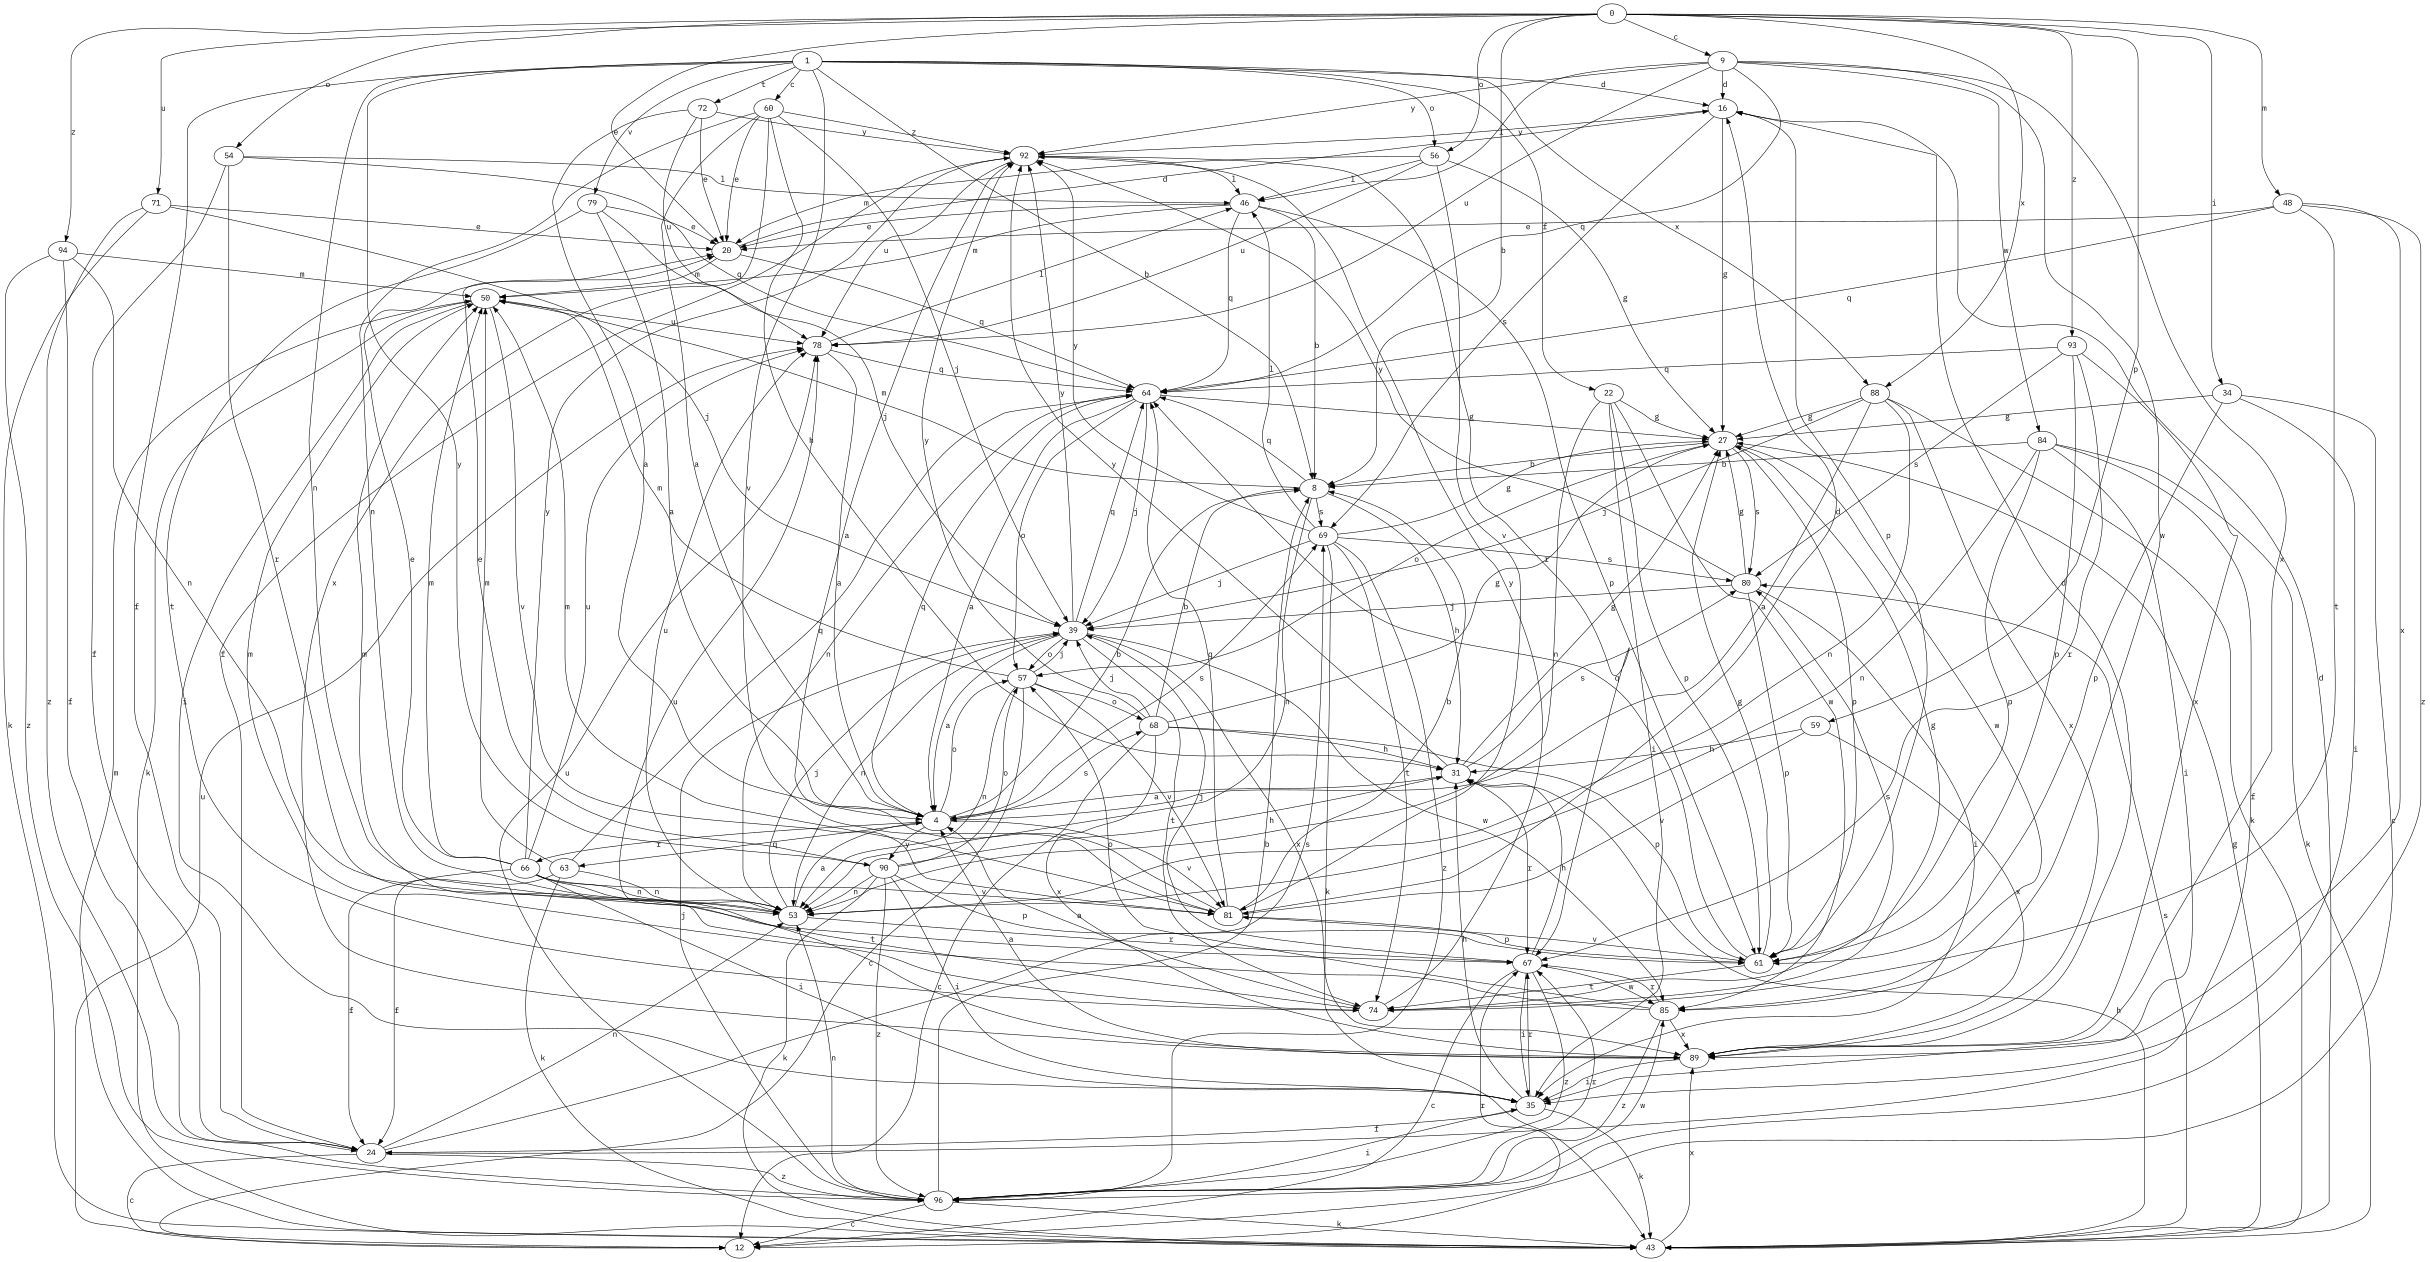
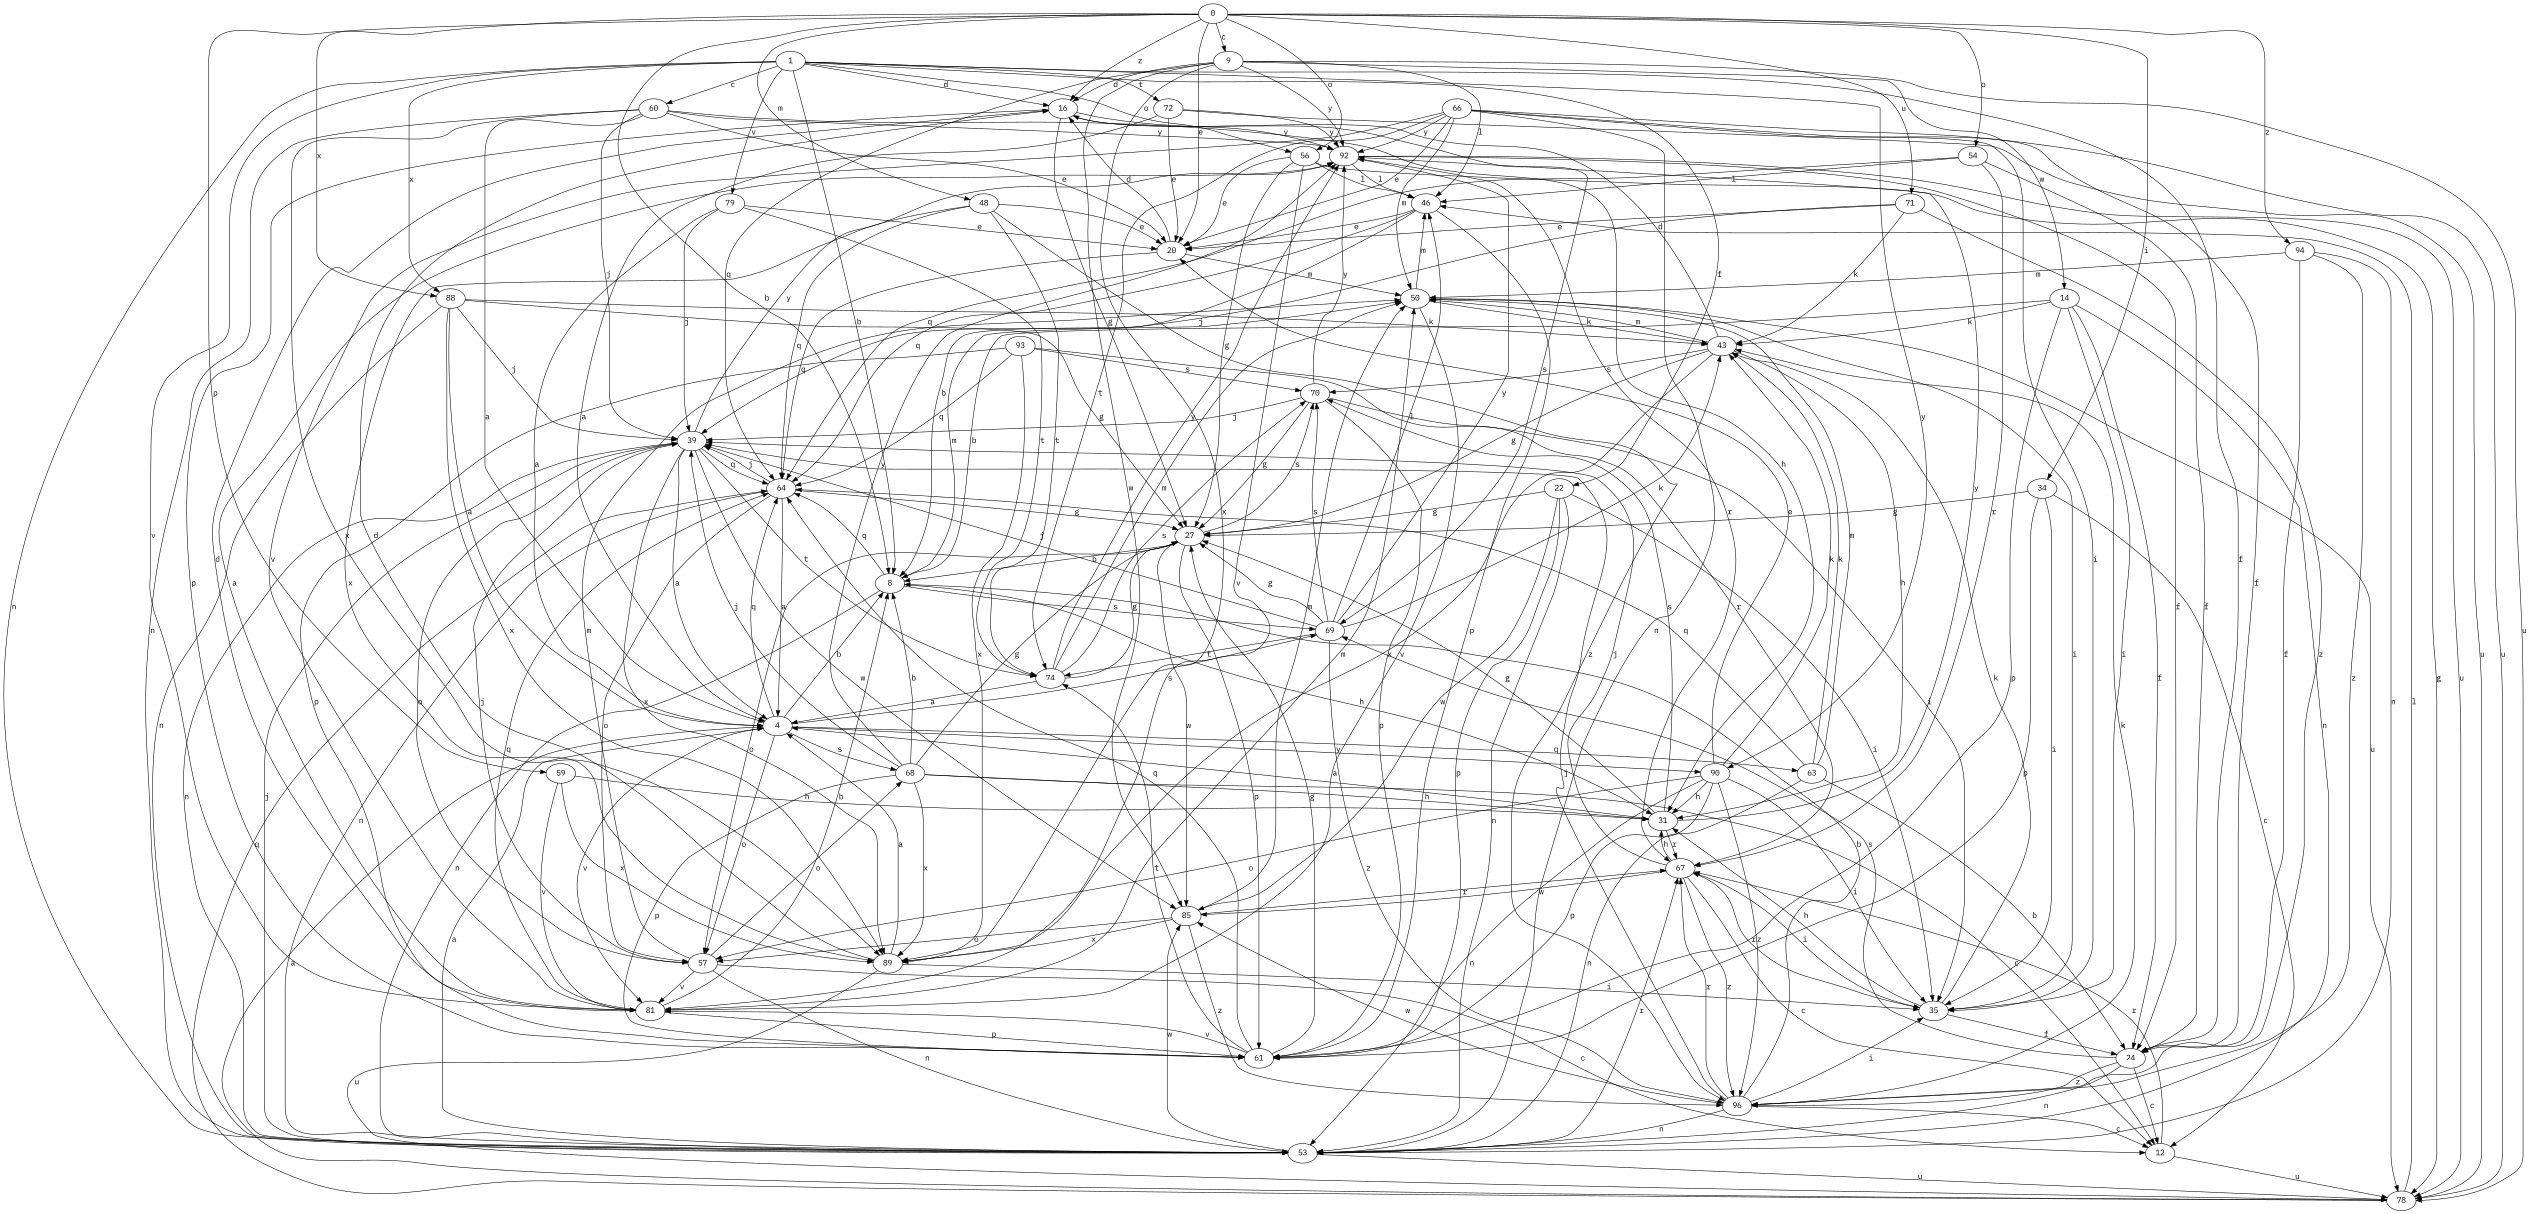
(2065, 38) -> (1135, 53)
(914, 132) -> (1160, 132)
(867, 204) -> (1225, 204)
(1243, 251) -> (2439, 678)
(870, 264) -> (1420, 254)
(2042, 441) -> (2065, 299)
(1746, 583) -> (1315, 394)
(731, 834) -> none
(501, 843) -> none
(397, 1011) -> (2035, 916)
none -> (1167, 1084)
